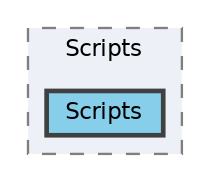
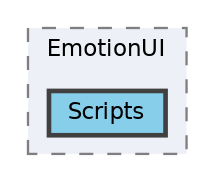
(105, 50) -> (107, 50)
